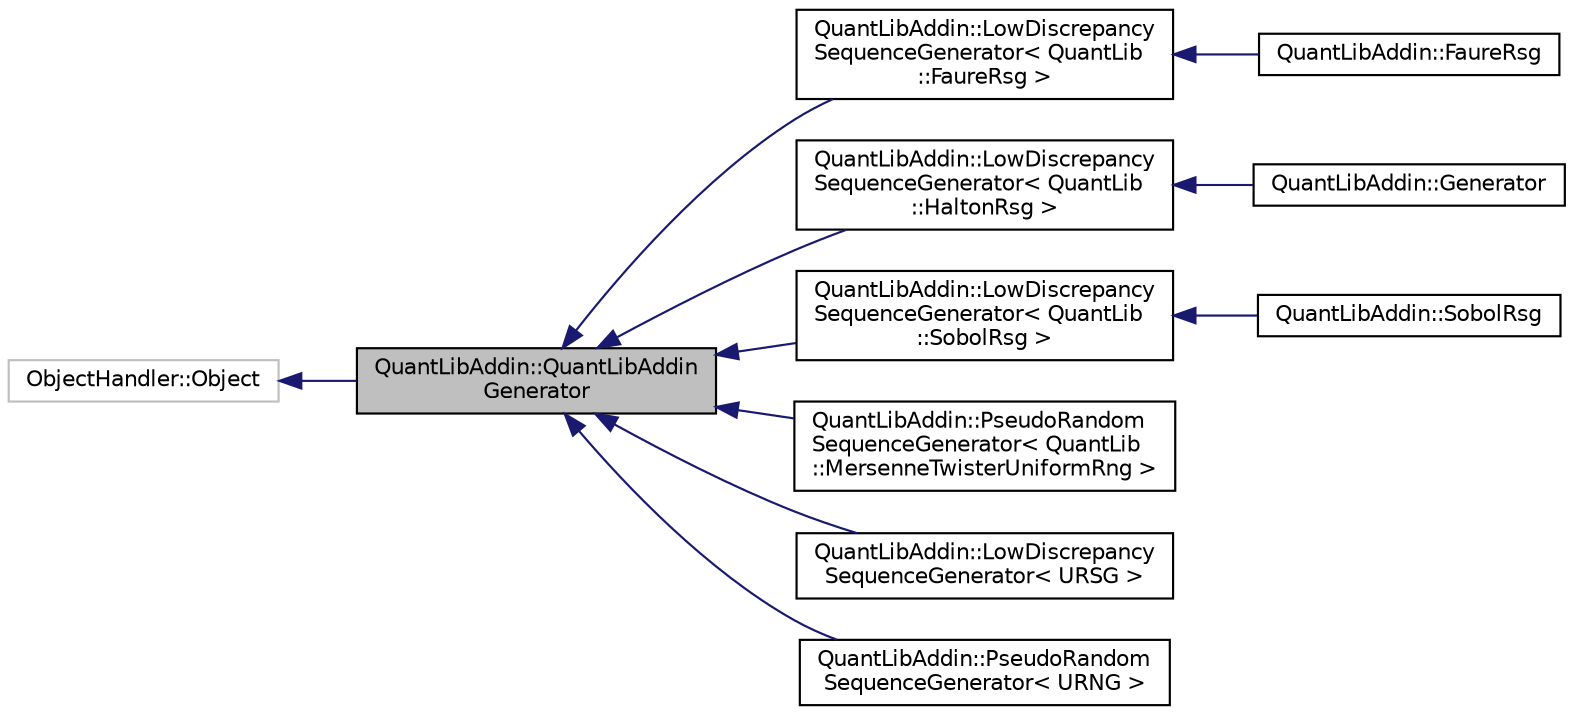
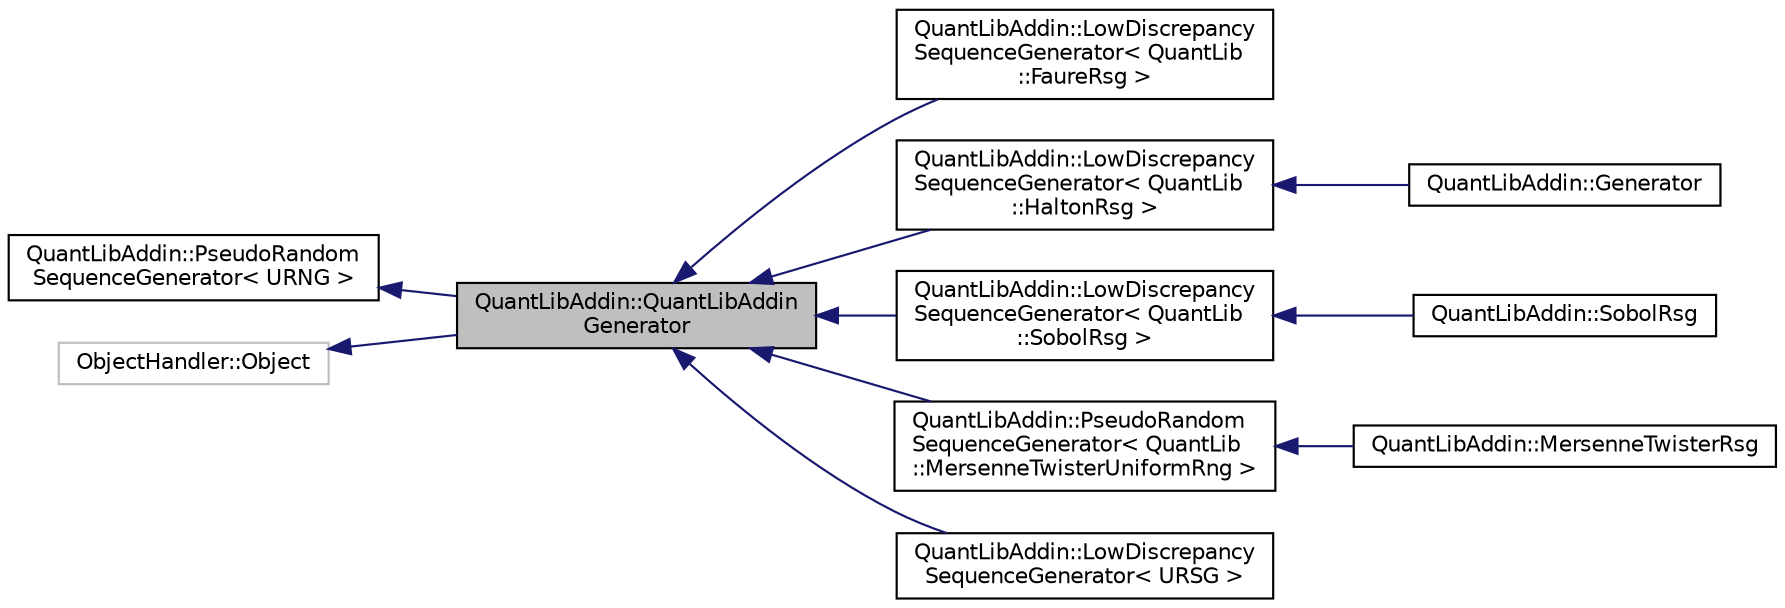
(1409, 54) -> none
none -> (1565, 446)
(697, 550) -> (429, 293)
